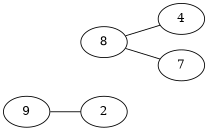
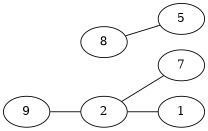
(181, 19) -> (181, 19)
(143, 54) -> (143, 89)
none -> (181, 112)
